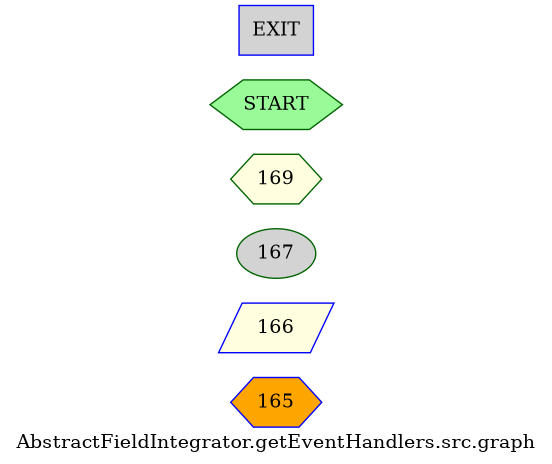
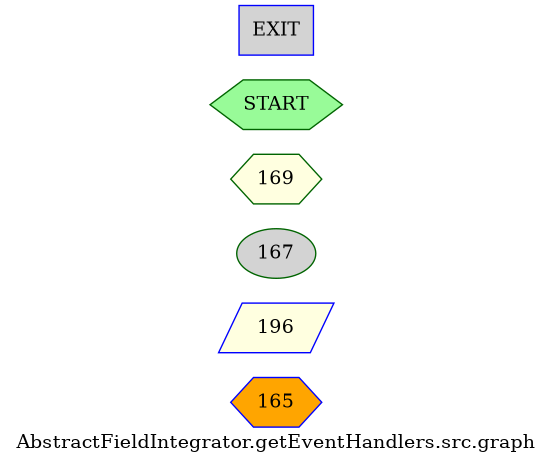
(276, 328) -> (276, 328)
